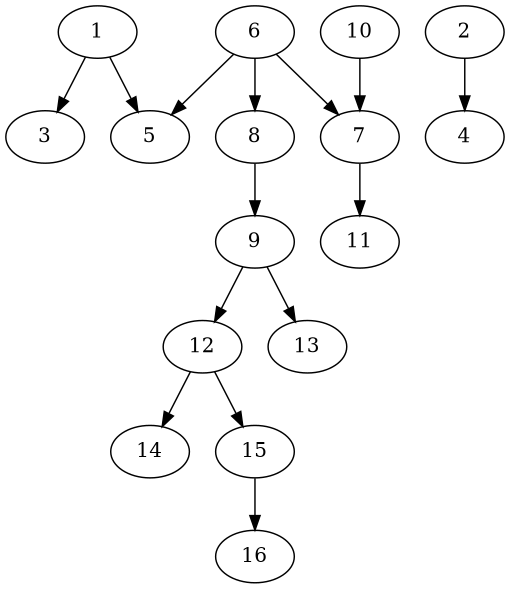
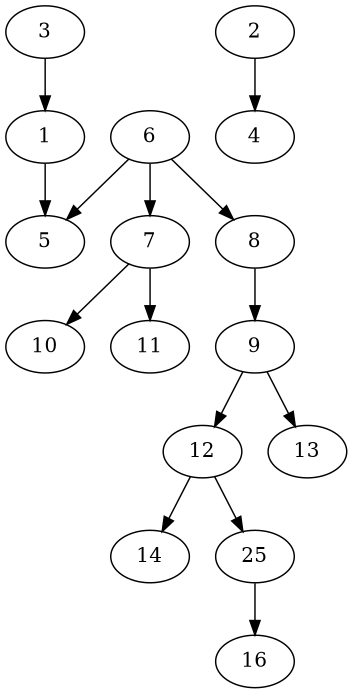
(360, 77) -> (103, 289)
(75, 78) -> (45, 77)
(255, 452) -> (255, 557)
